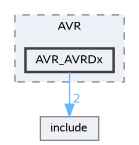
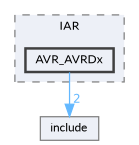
(70, 27) -> (70, 27)
